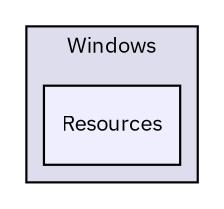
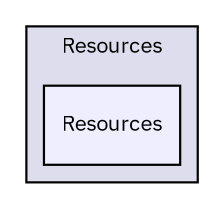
(112, 47) -> (112, 47)
